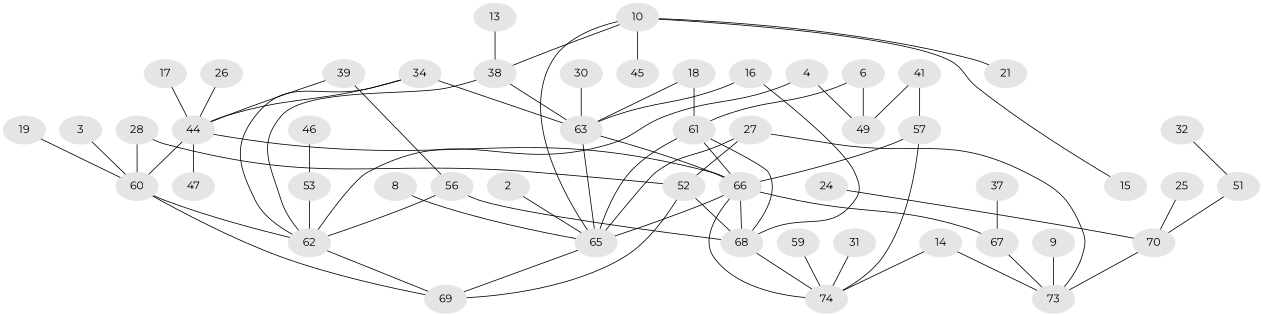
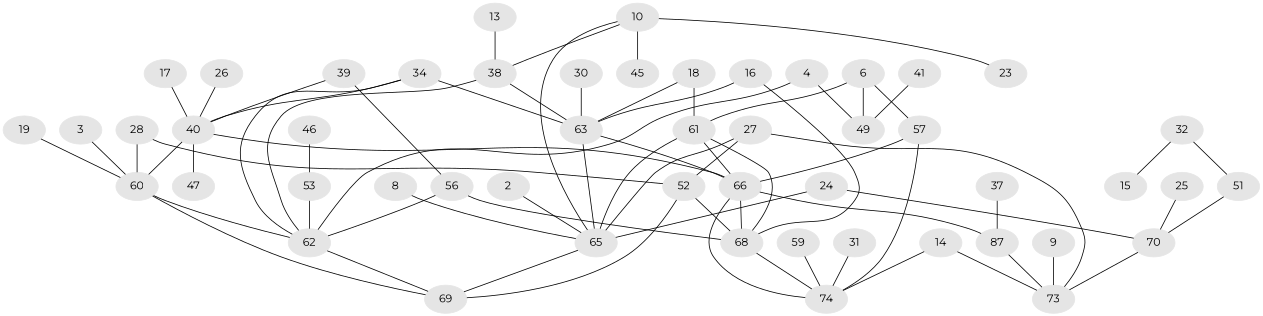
(939, 57) -> (1154, 158)
(1006, 74) -> (1006, 74)
(920, 102) -> (888, 99)
(193, 130) -> (193, 130)
(672, 216) -> (706, 216)
(997, 243) -> (997, 243)
